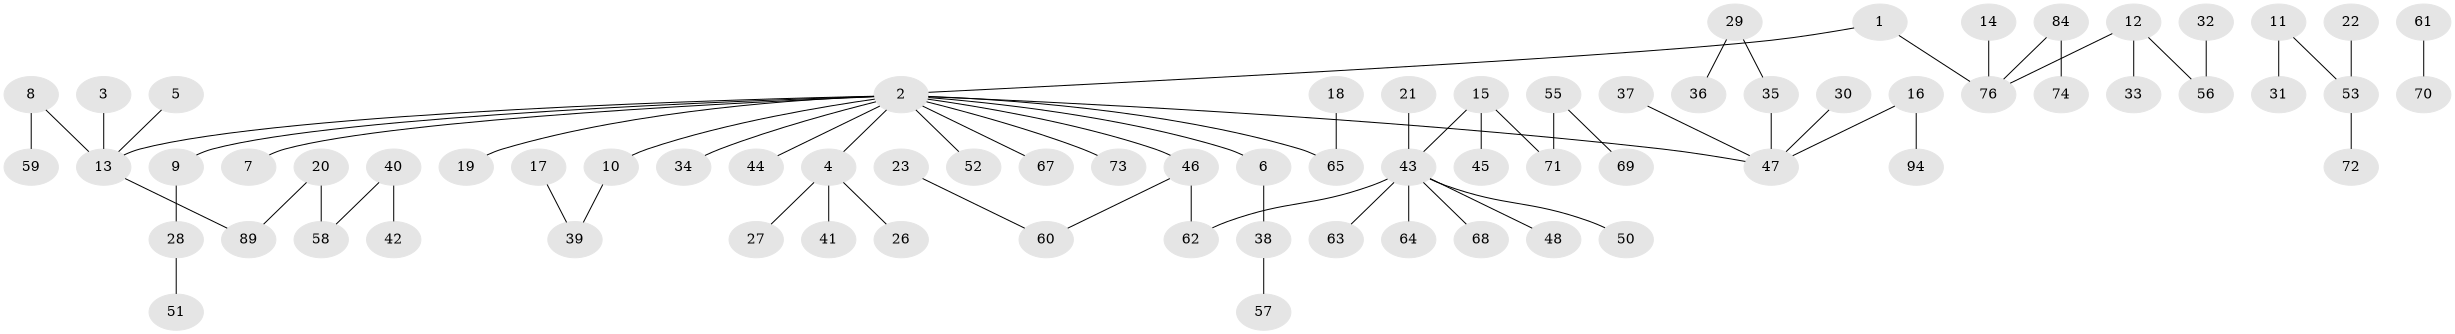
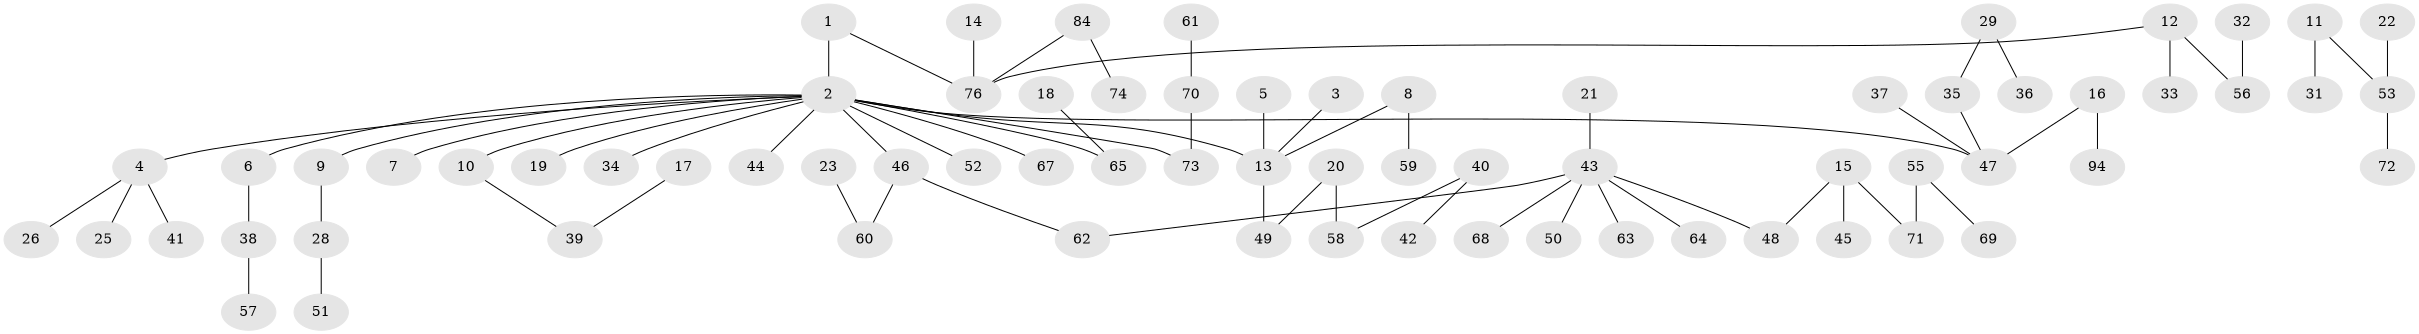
(1844, 95) -> none
none -> (1191, 131)
(1442, 134) -> (1808, 203)
(249, 240) -> (1264, 240)
(756, 240) -> (104, 240)
